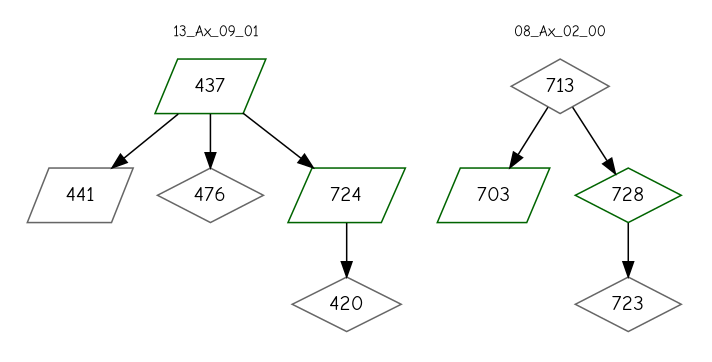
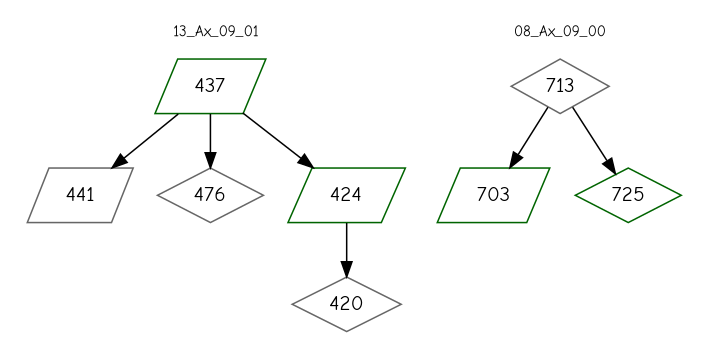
(560, 33) -> (560, 33)
(347, 195) -> (347, 195)
(628, 195) -> (628, 195)
(628, 304) -> none
